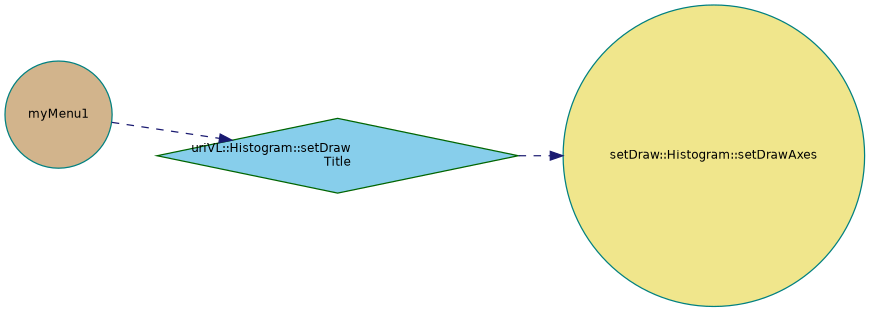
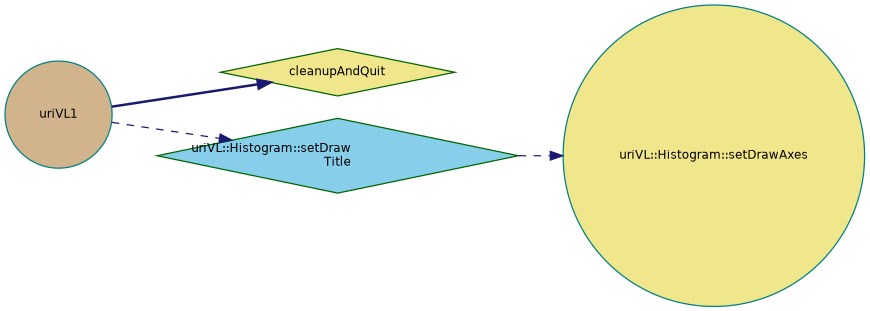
none -> (338, 72)
(59, 115) -> (59, 115)
(714, 156) -> (714, 156)
